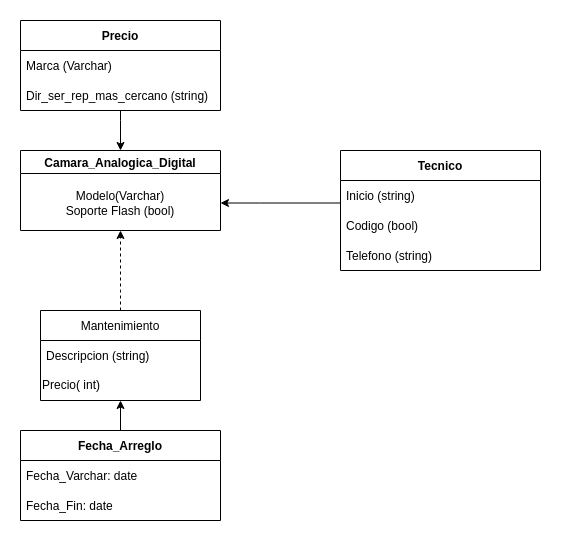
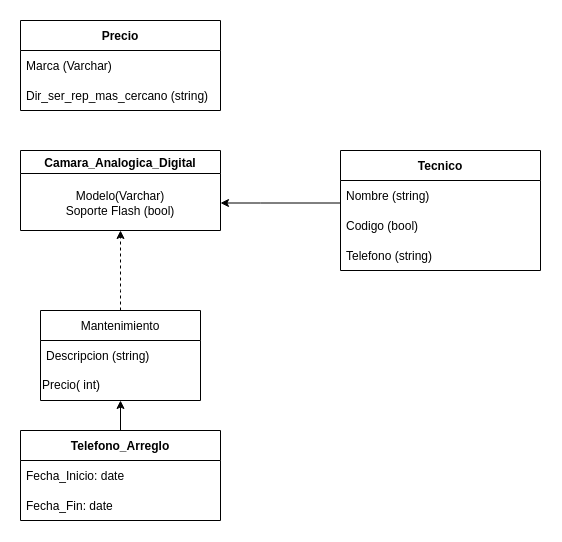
(121, 128) -> none
(390, 196) -> (393, 196)
(120, 446) -> (120, 446)
(87, 476) -> (80, 476)
